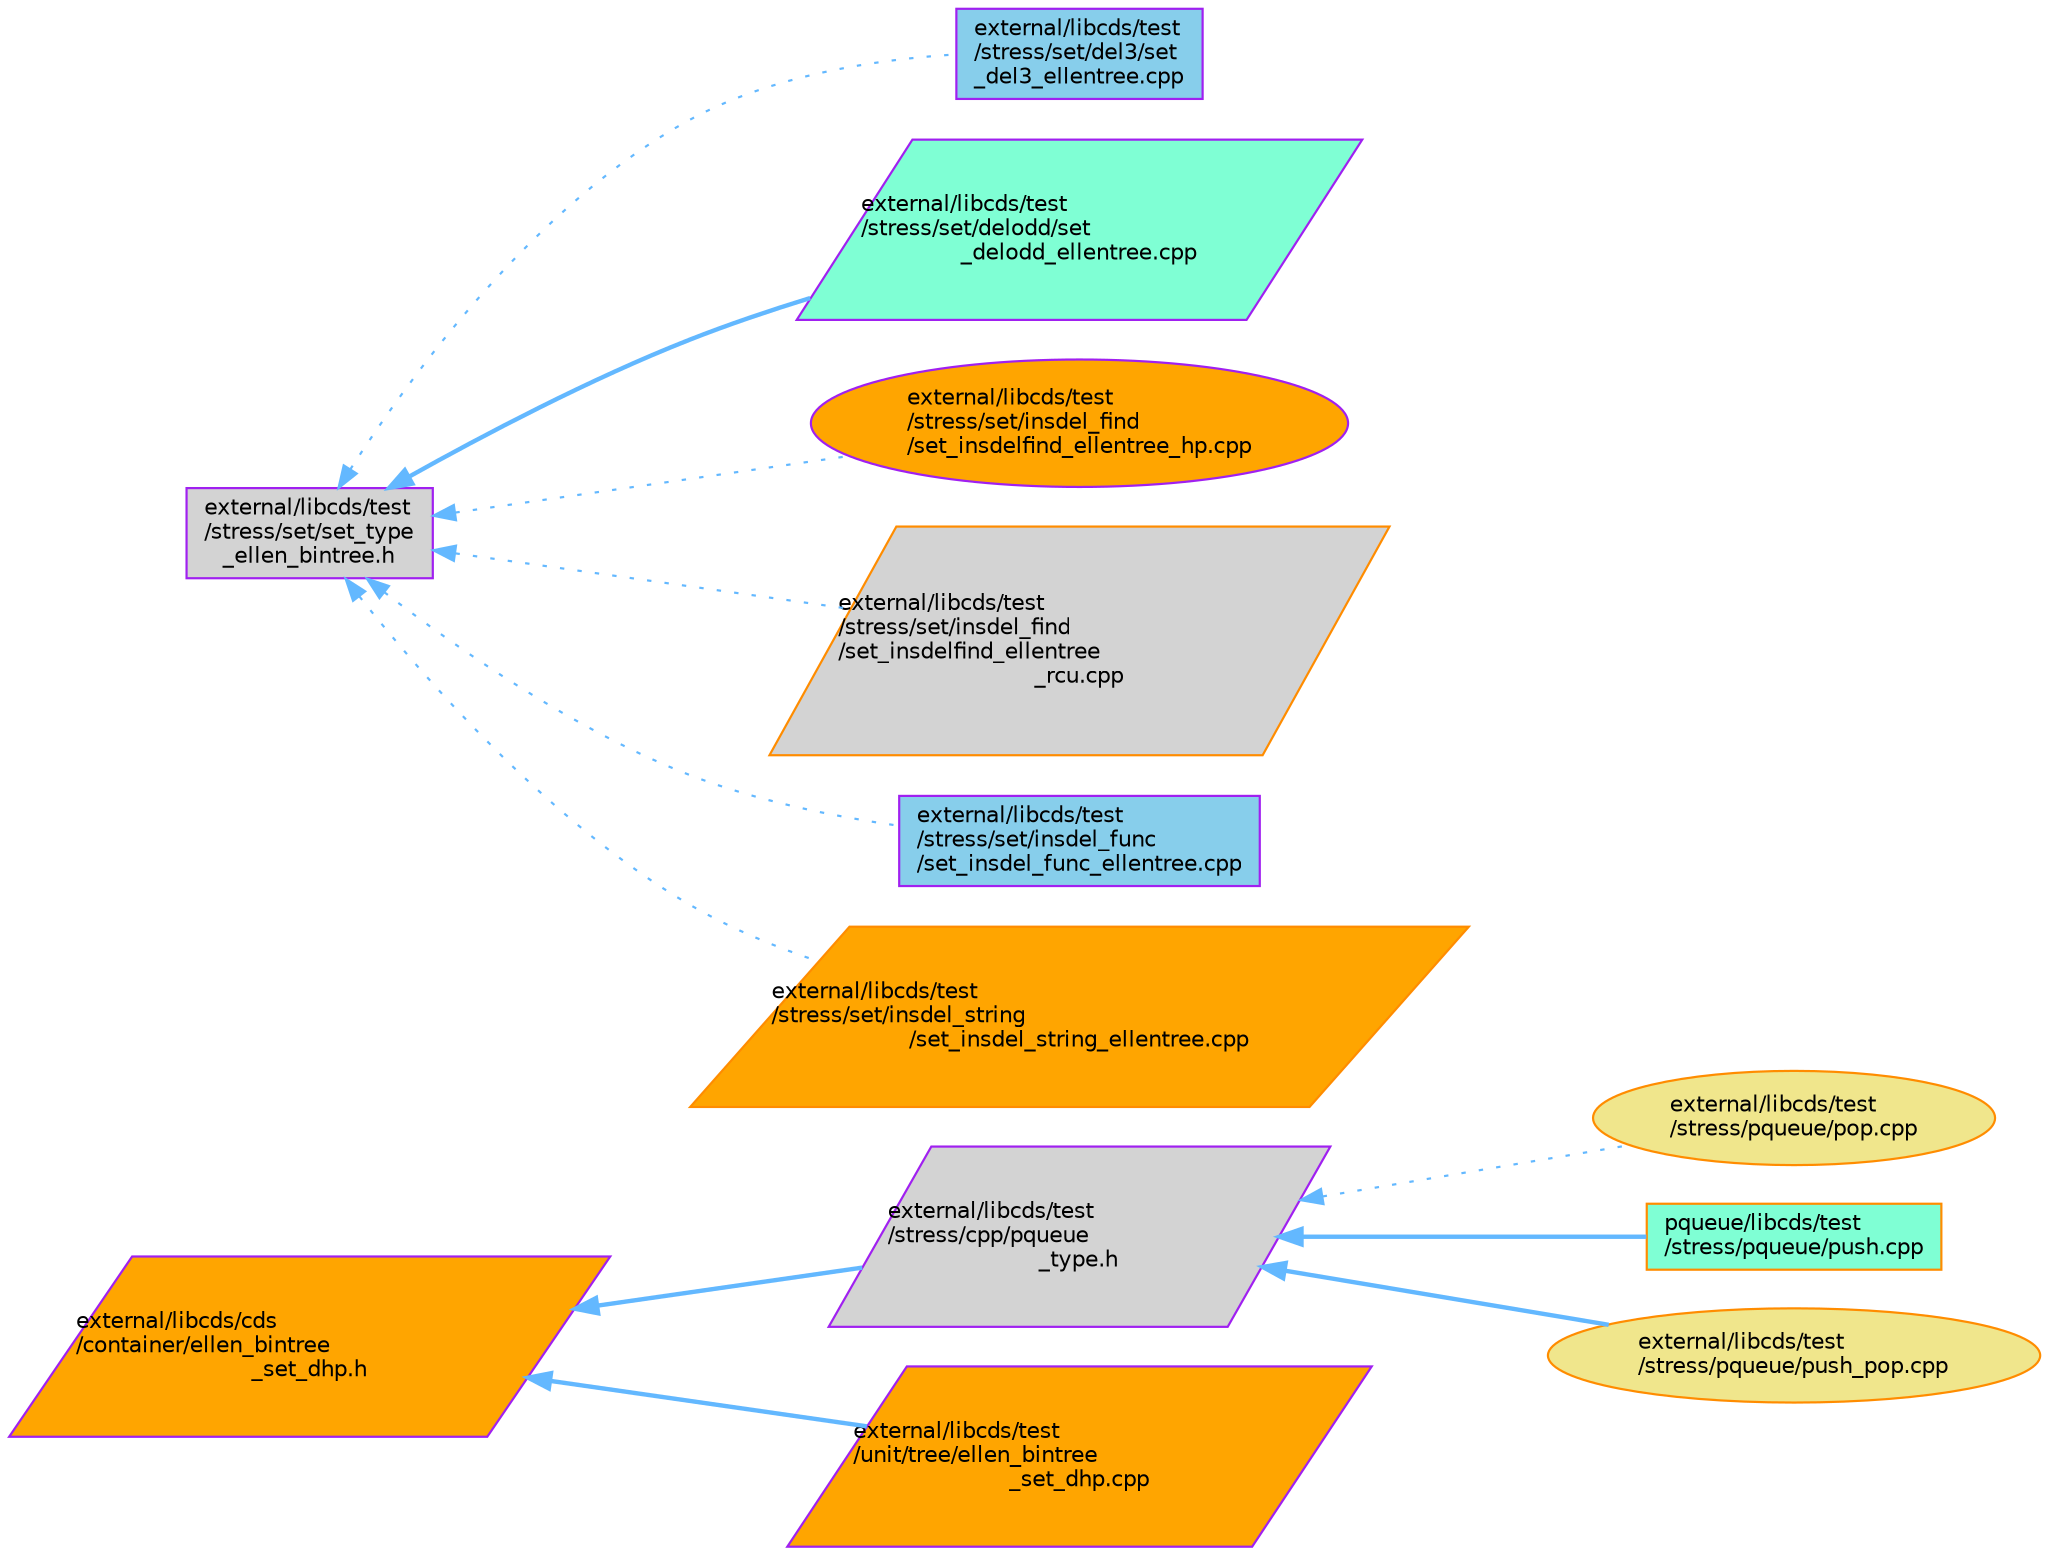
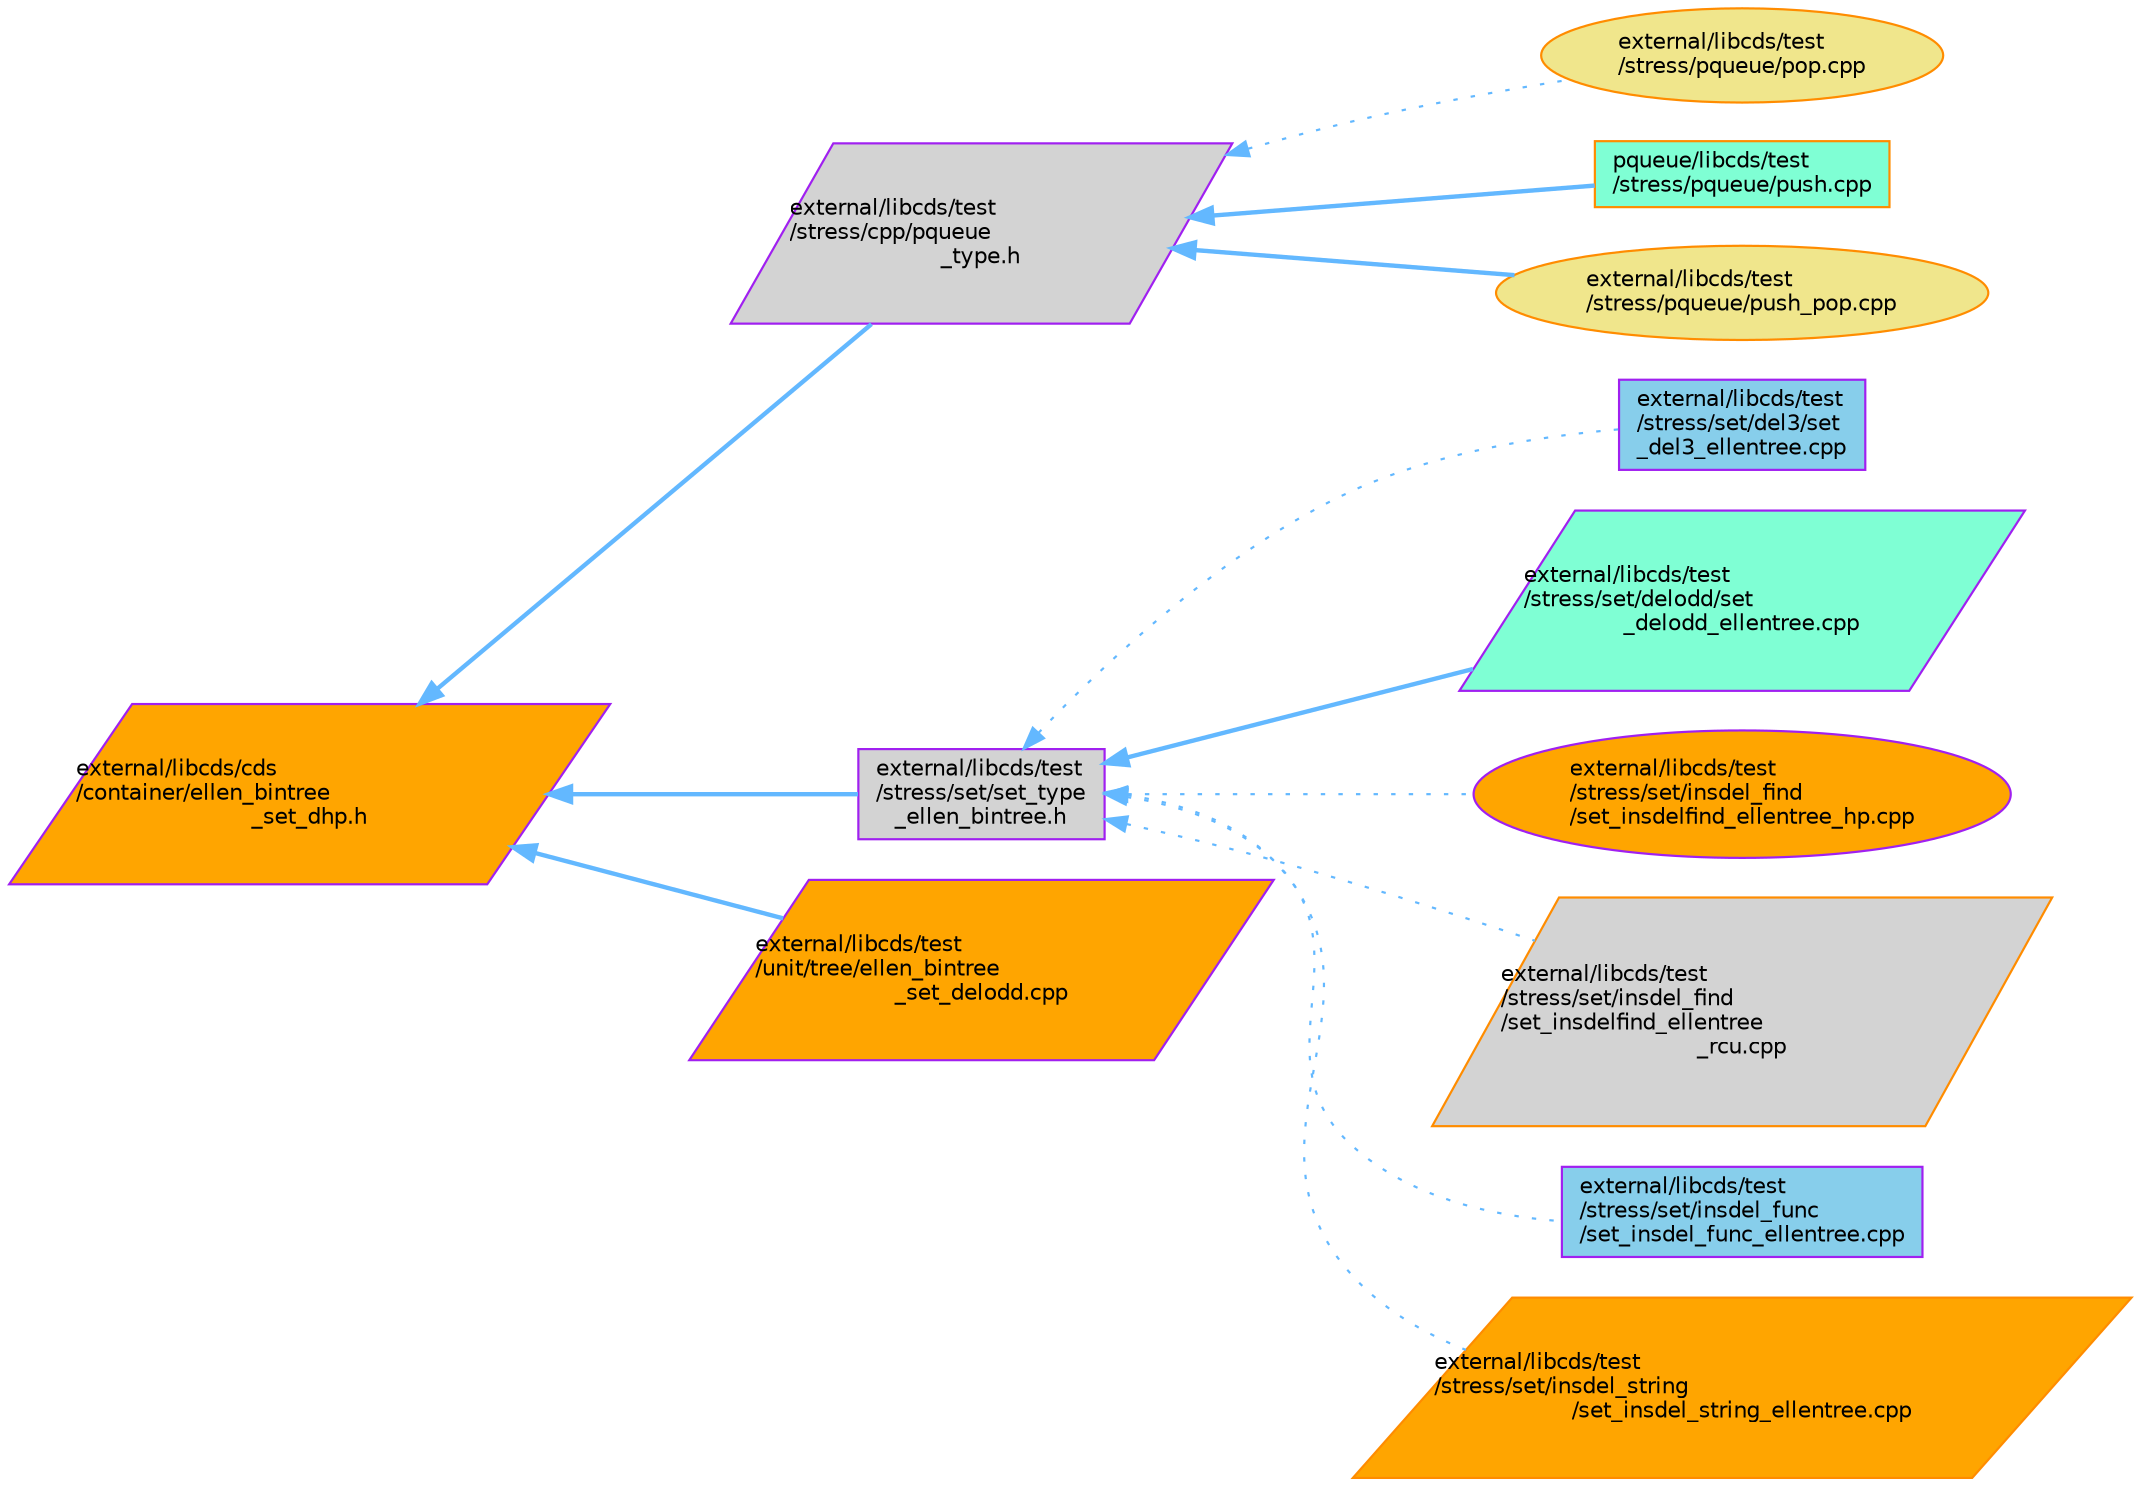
none -> (715, 794)
(1079, 1457) -> (981, 970)
